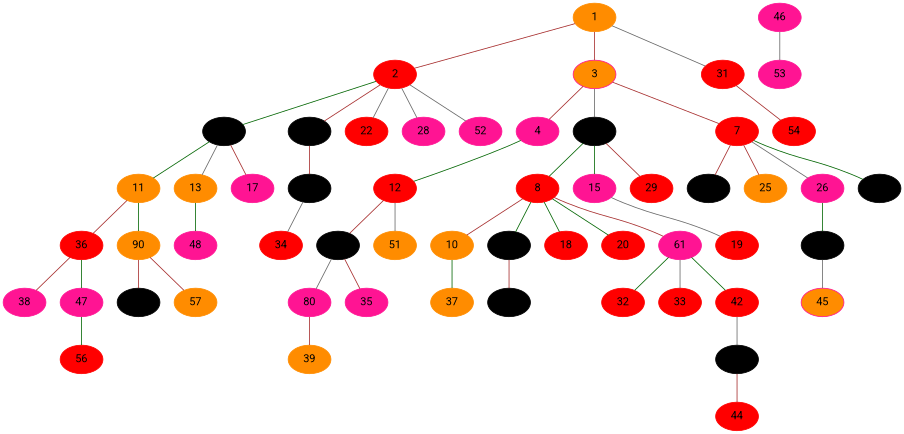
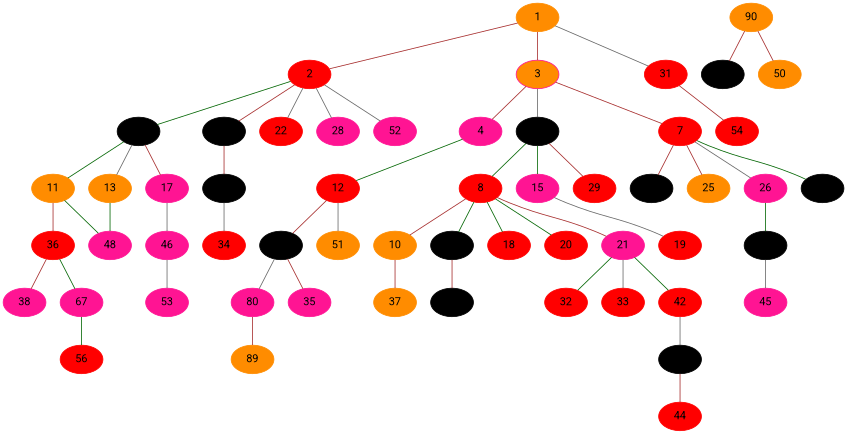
(139, 217) -> (81, 217)
none -> (167, 217)
(680, 245) -> (623, 245)
(452, 274) -> (395, 274)
(82, 302) -> (82, 302)
(196, 302) -> (780, 74)
(823, 302) -> (766, 302)
(310, 359) -> (253, 359)
